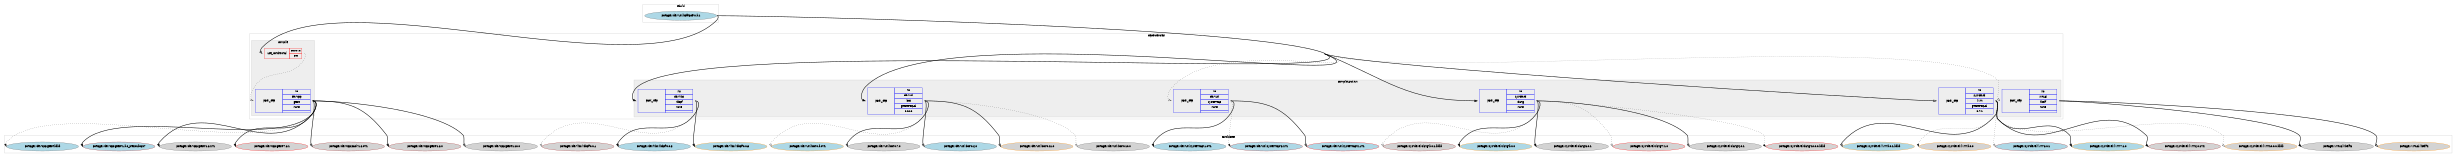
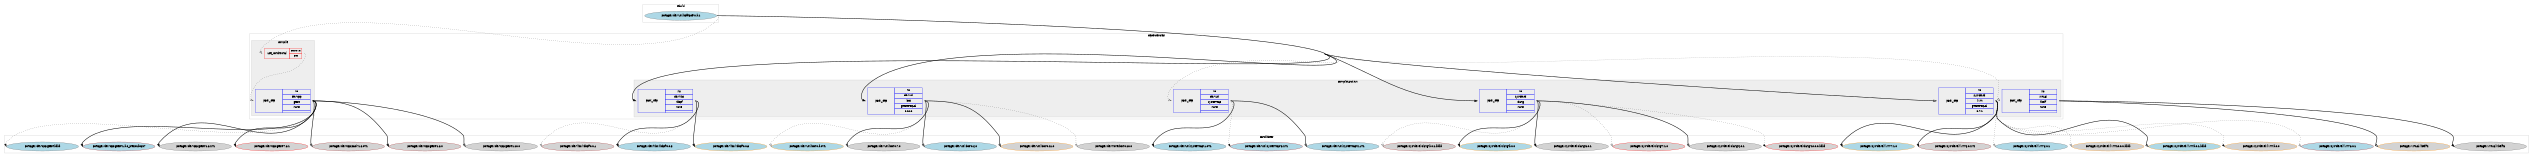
(513, 36) -> (513, 36)
(1114, 146) -> (1114, 146)
(1343, 146) -> (1343, 146)
none -> (2032, 146)
